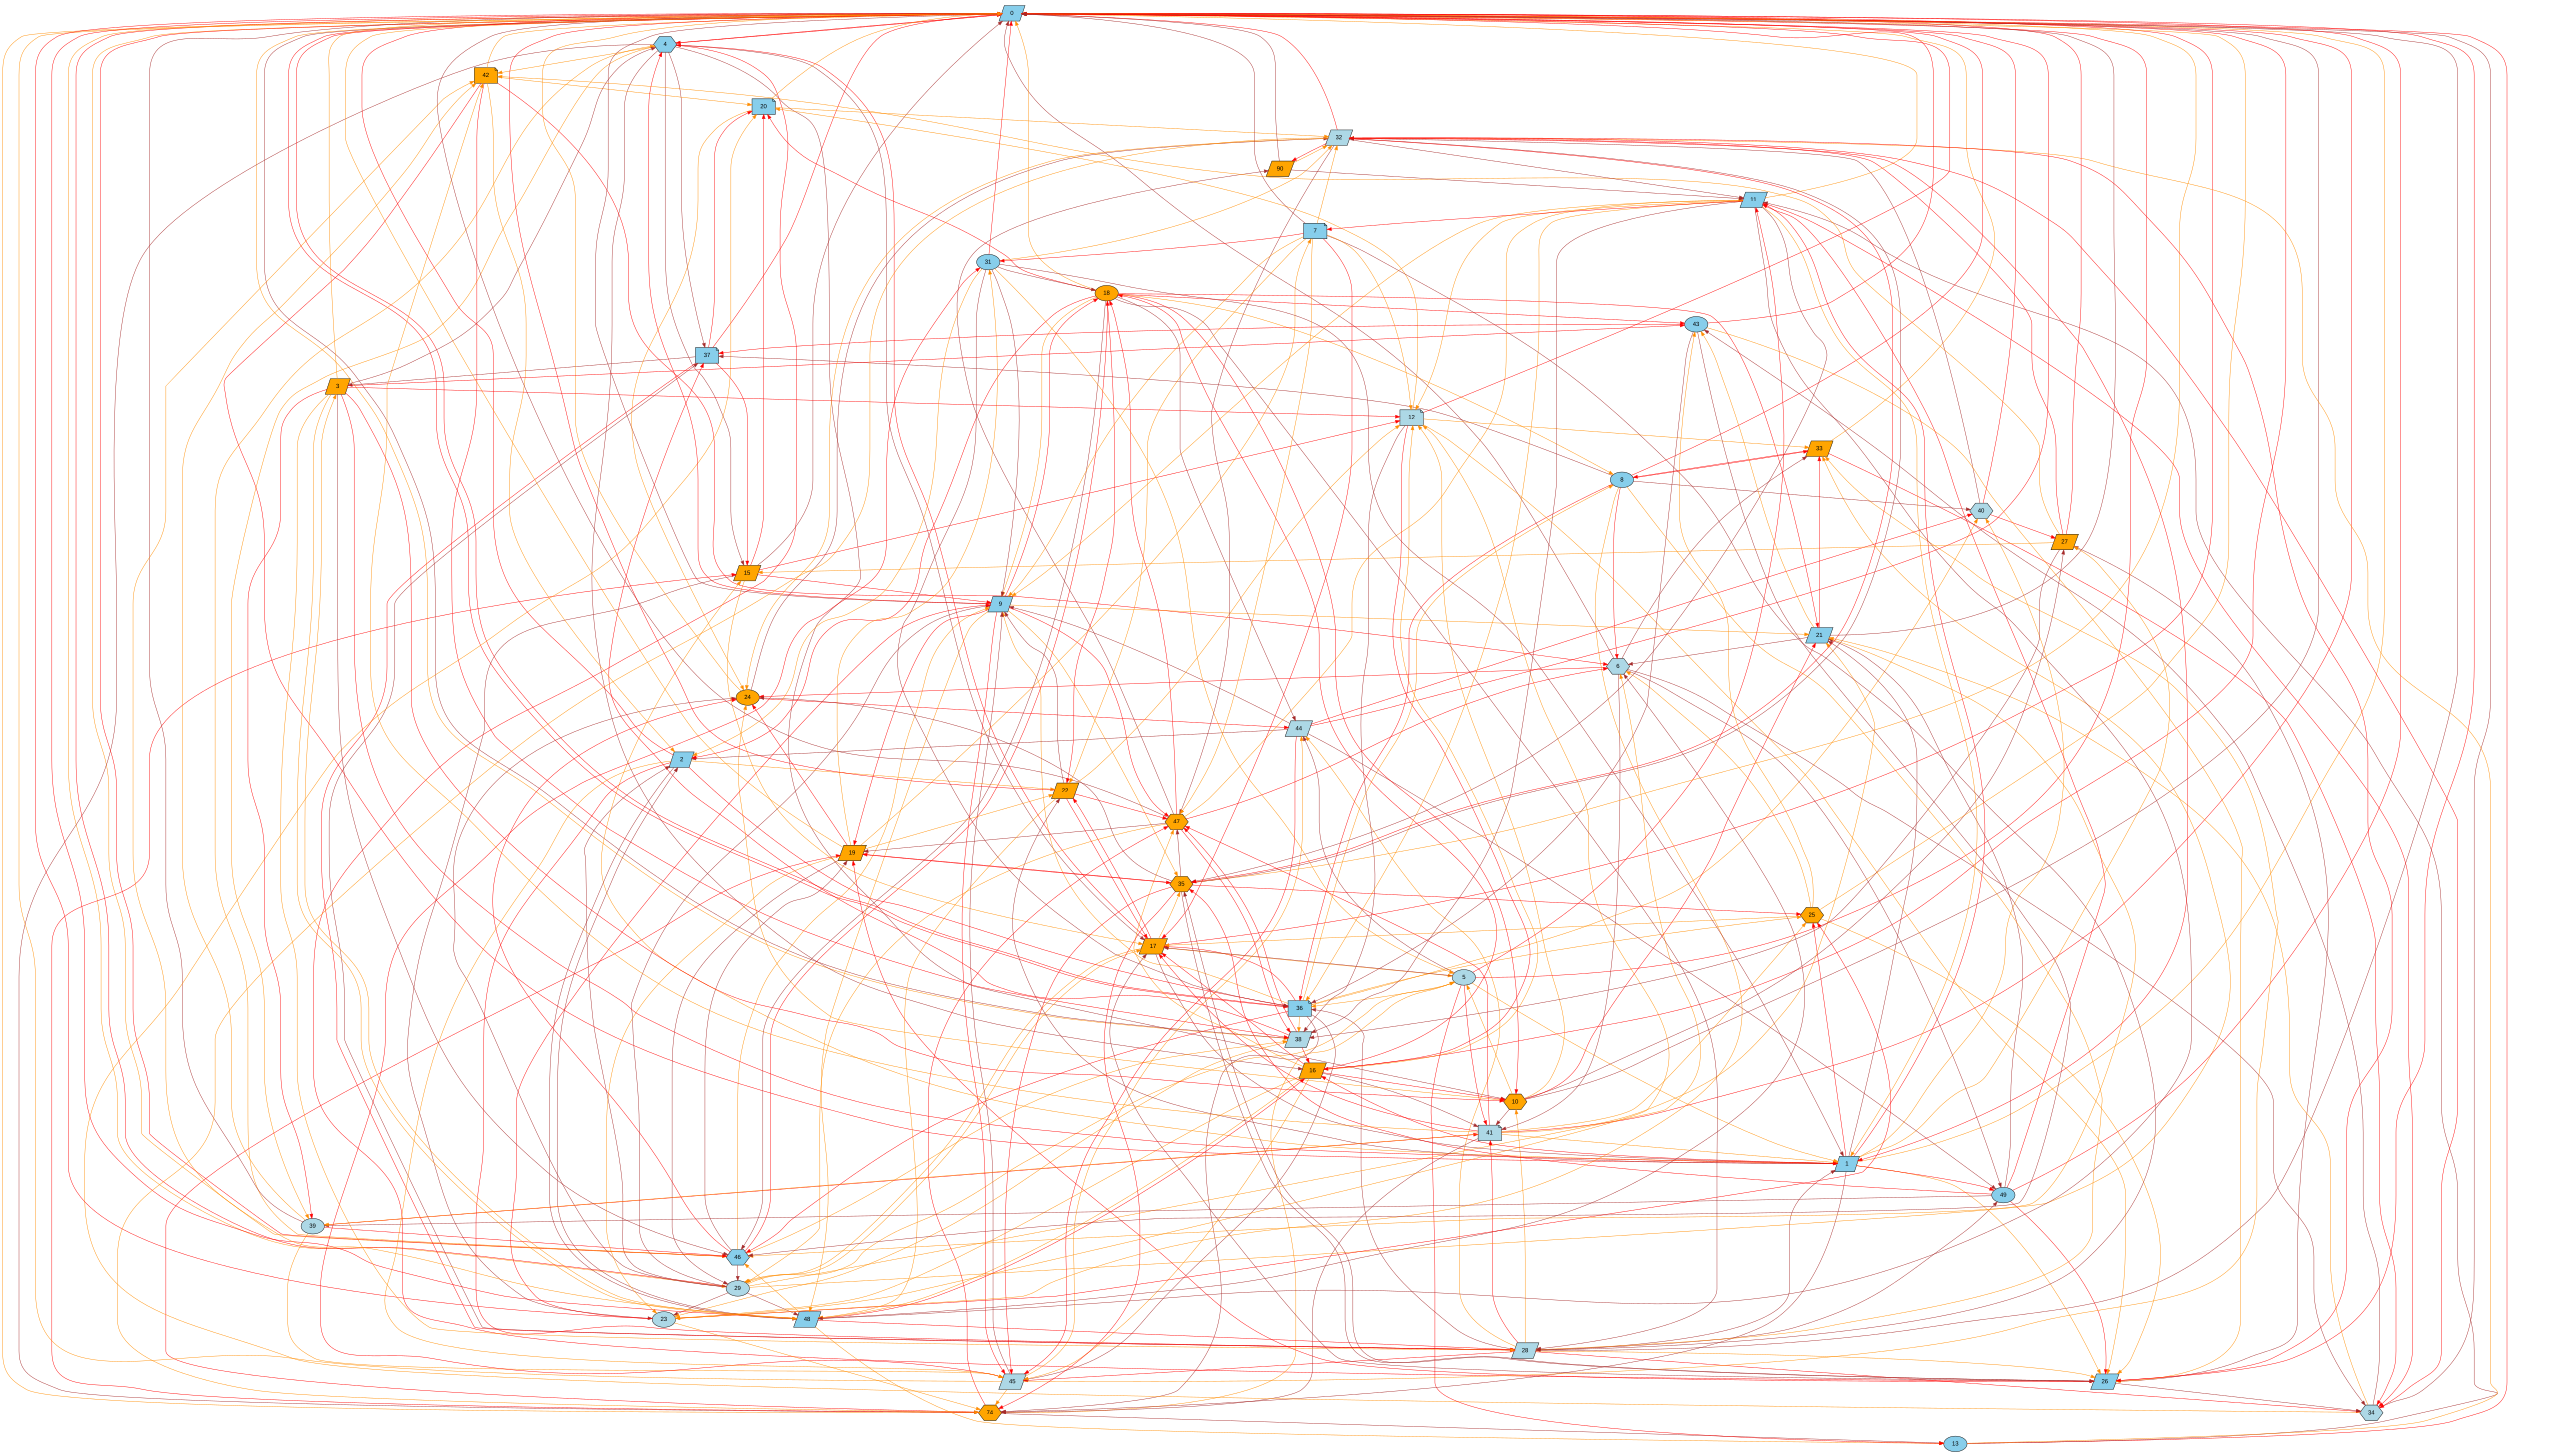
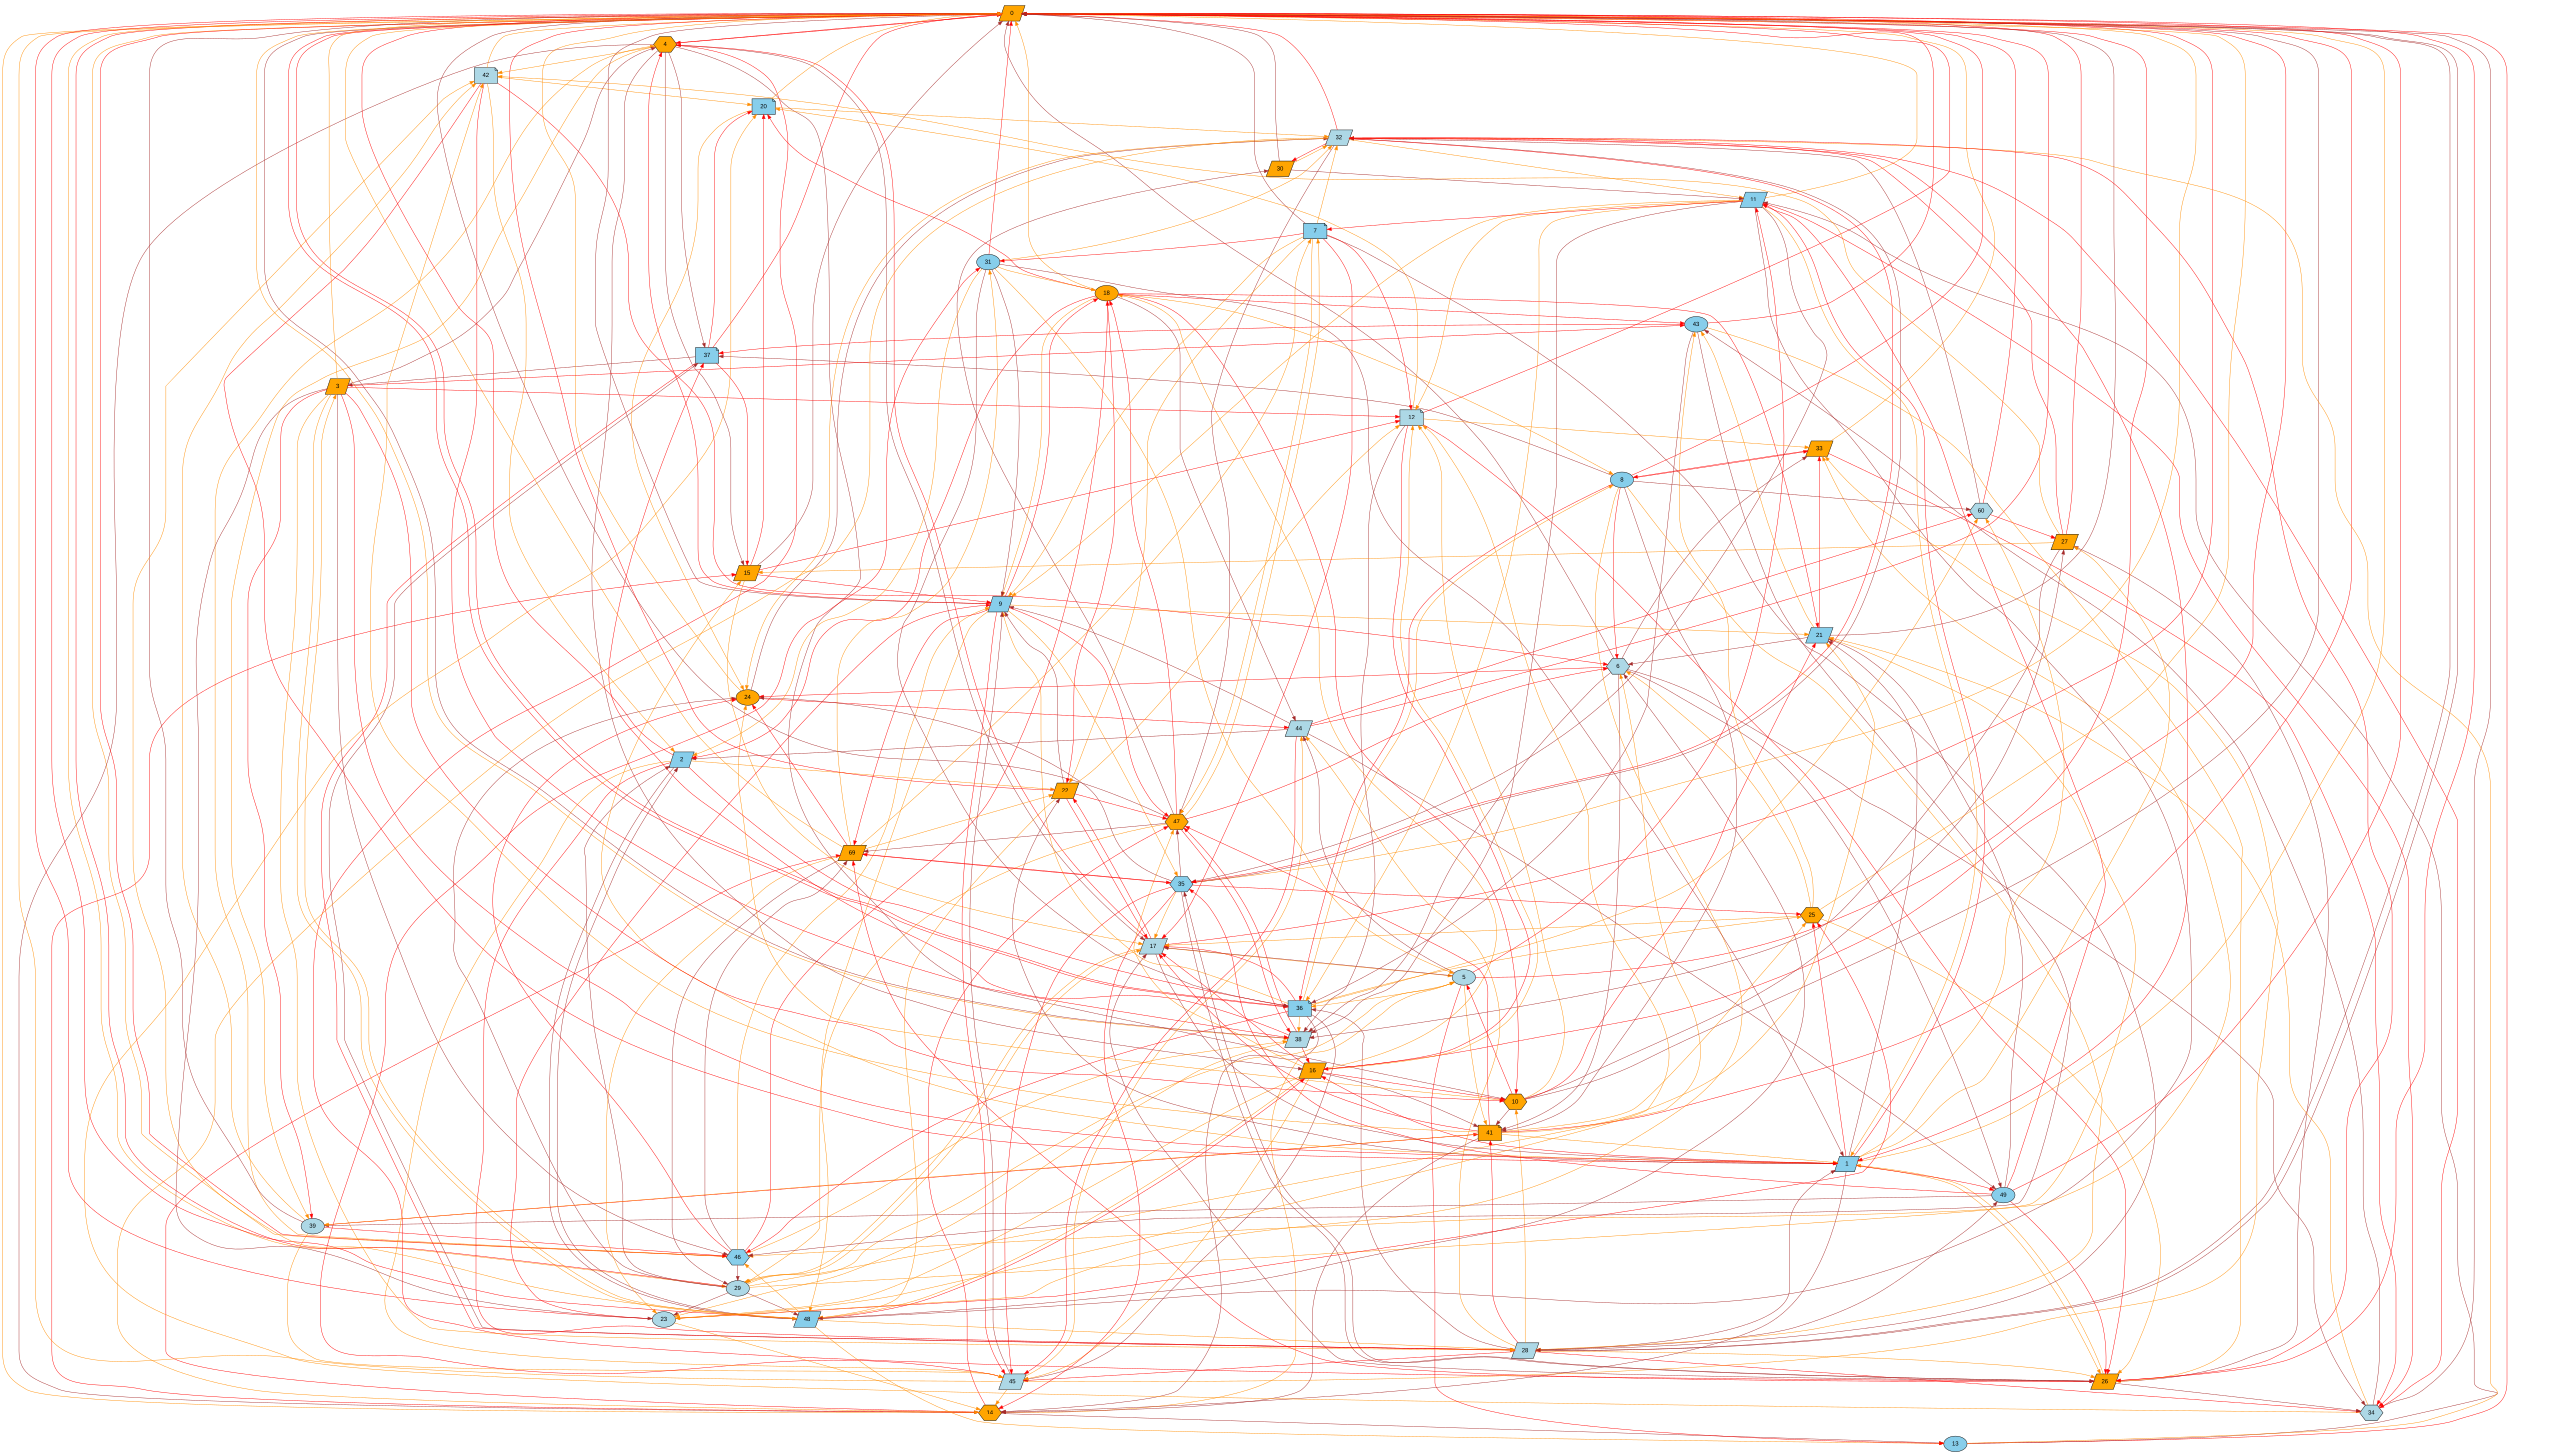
(1012, 13) -> (1012, 13)
(665, 44) -> (665, 44)
(486, 76) -> (486, 76)
(1544, 168) -> (1544, 168)
(1280, 169) -> (1280, 169)
(1028, 275) -> (1028, 275)
(1387, 304) -> (1387, 304)
(1465, 461) -> (1279, 537)
(1981, 511) -> (1981, 511)
(1334, 729) -> (1334, 729)
(975, 808) -> none
(1595, 842) -> (2450, 309)
(1861, 850) -> (1861, 850)
(852, 853) -> (852, 853)
none -> (1460, 854)
none -> (1728, 862)
(1181, 884) -> (1181, 884)
(678, 909) -> none
(1169, 918) -> (1165, 913)
(428, 925) -> (189, 1024)
(1153, 946) -> (1153, 946)
(1490, 1042) -> (1490, 1042)
(1471, 1054) -> (1471, 1054)
(1647, 1084) -> (2014, 1229)
(1490, 1133) -> (1490, 1133)
(1164, 1335) -> (1164, 1335)
(2105, 1382) -> (2105, 1382)
(990, 1413) -> (990, 1413)
